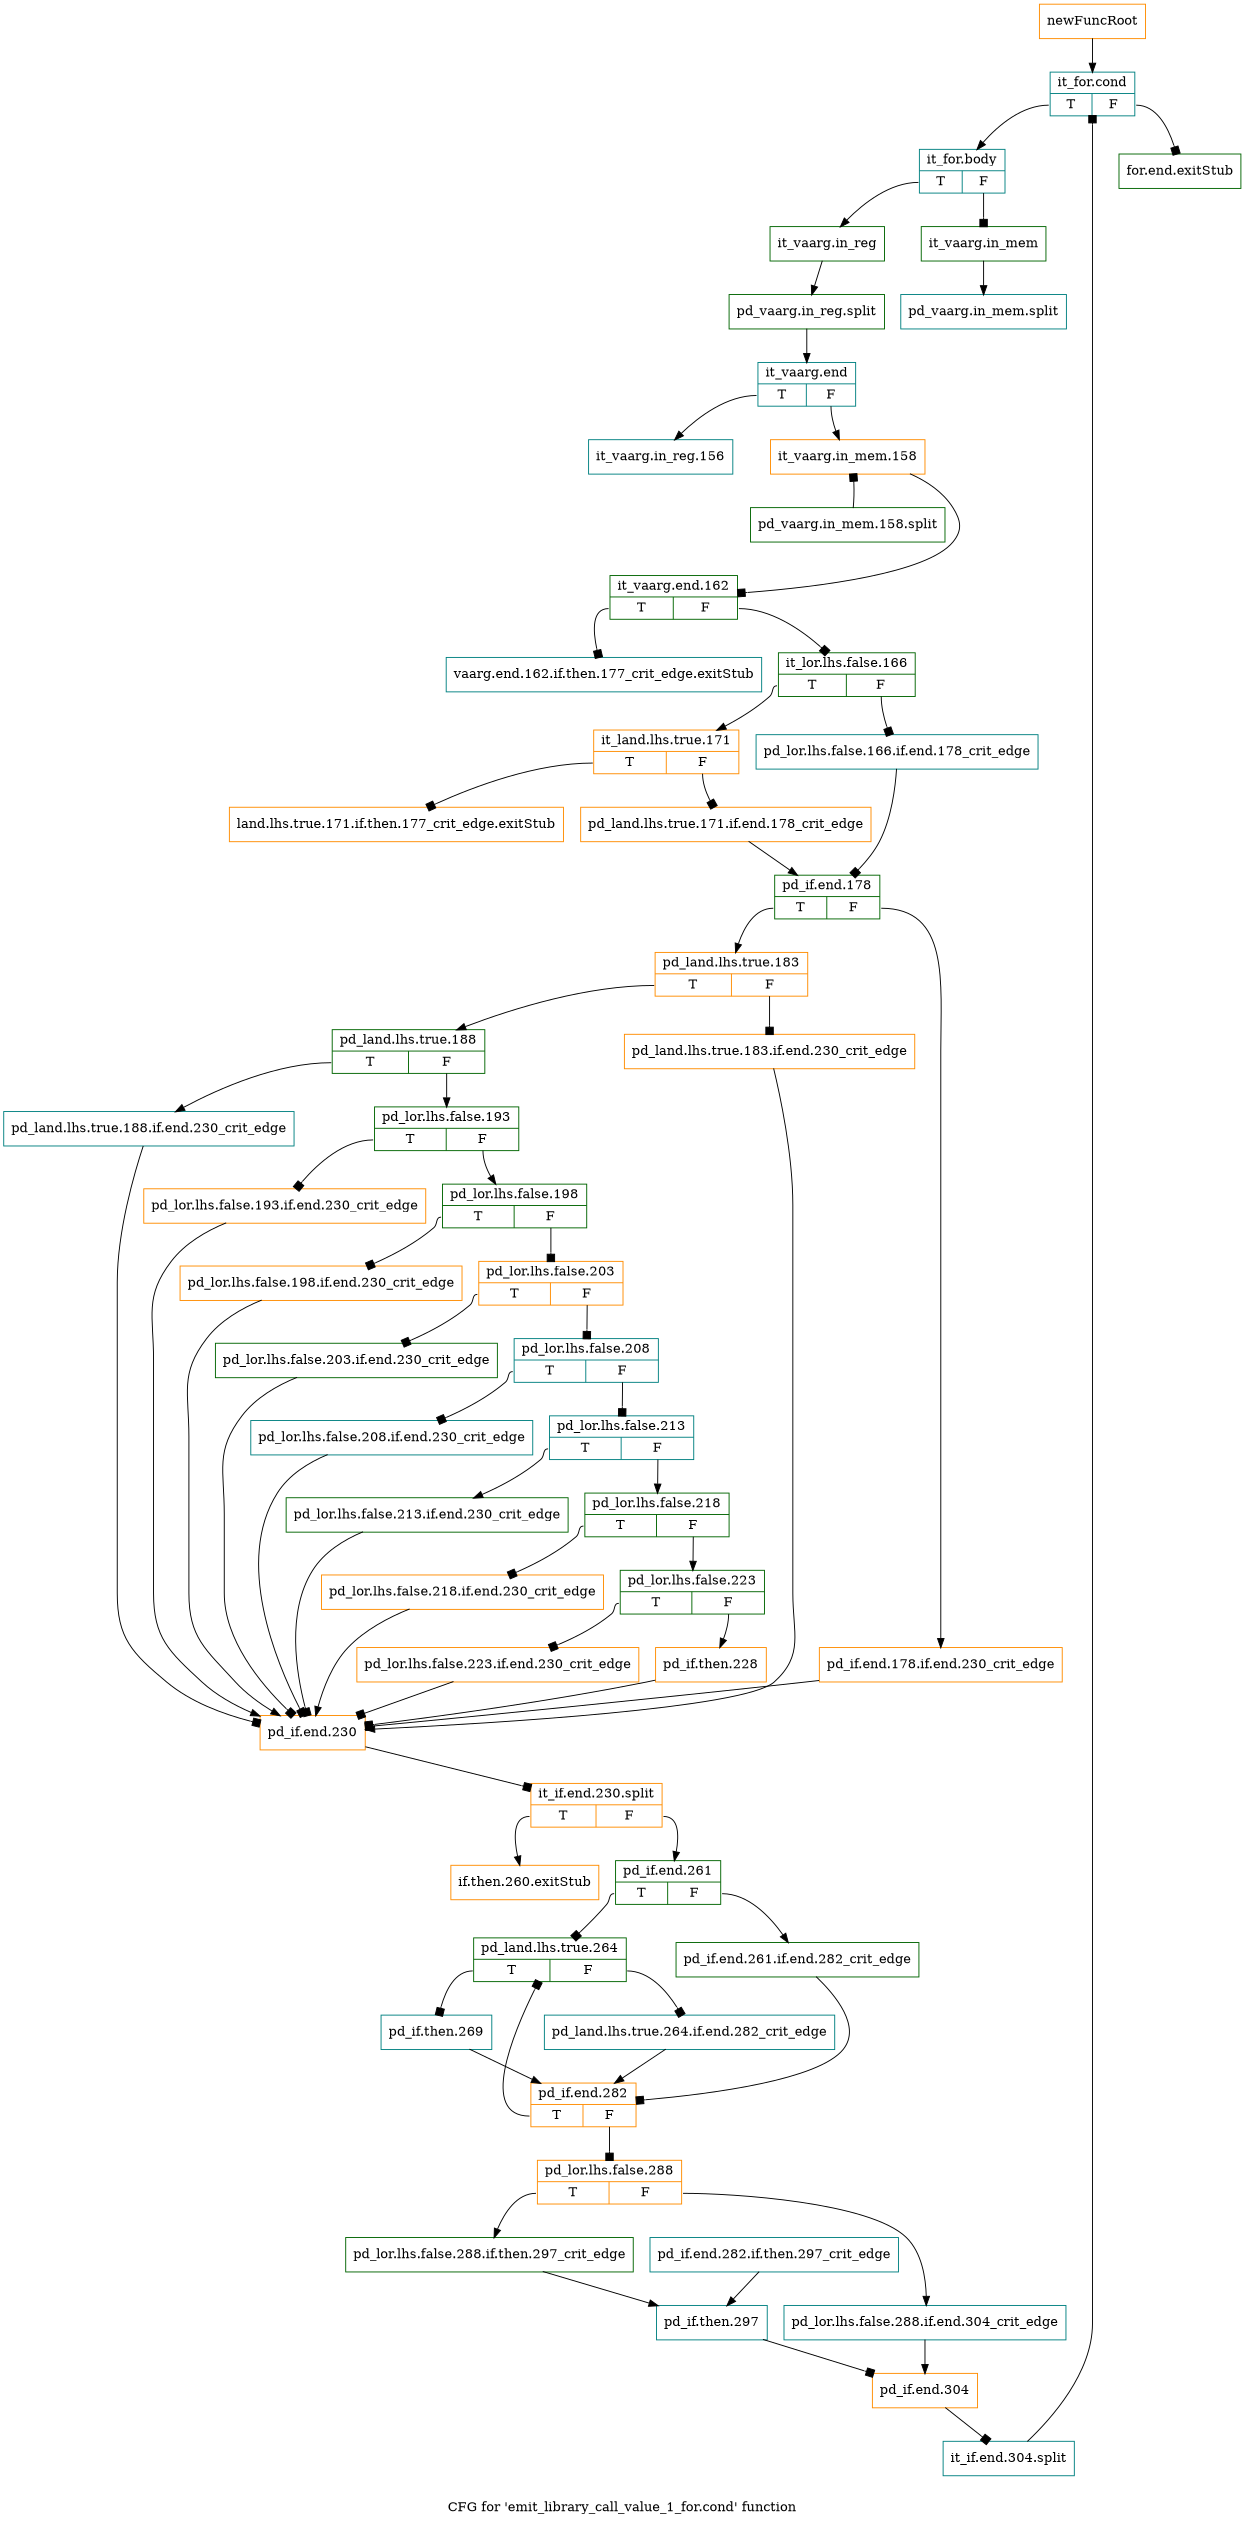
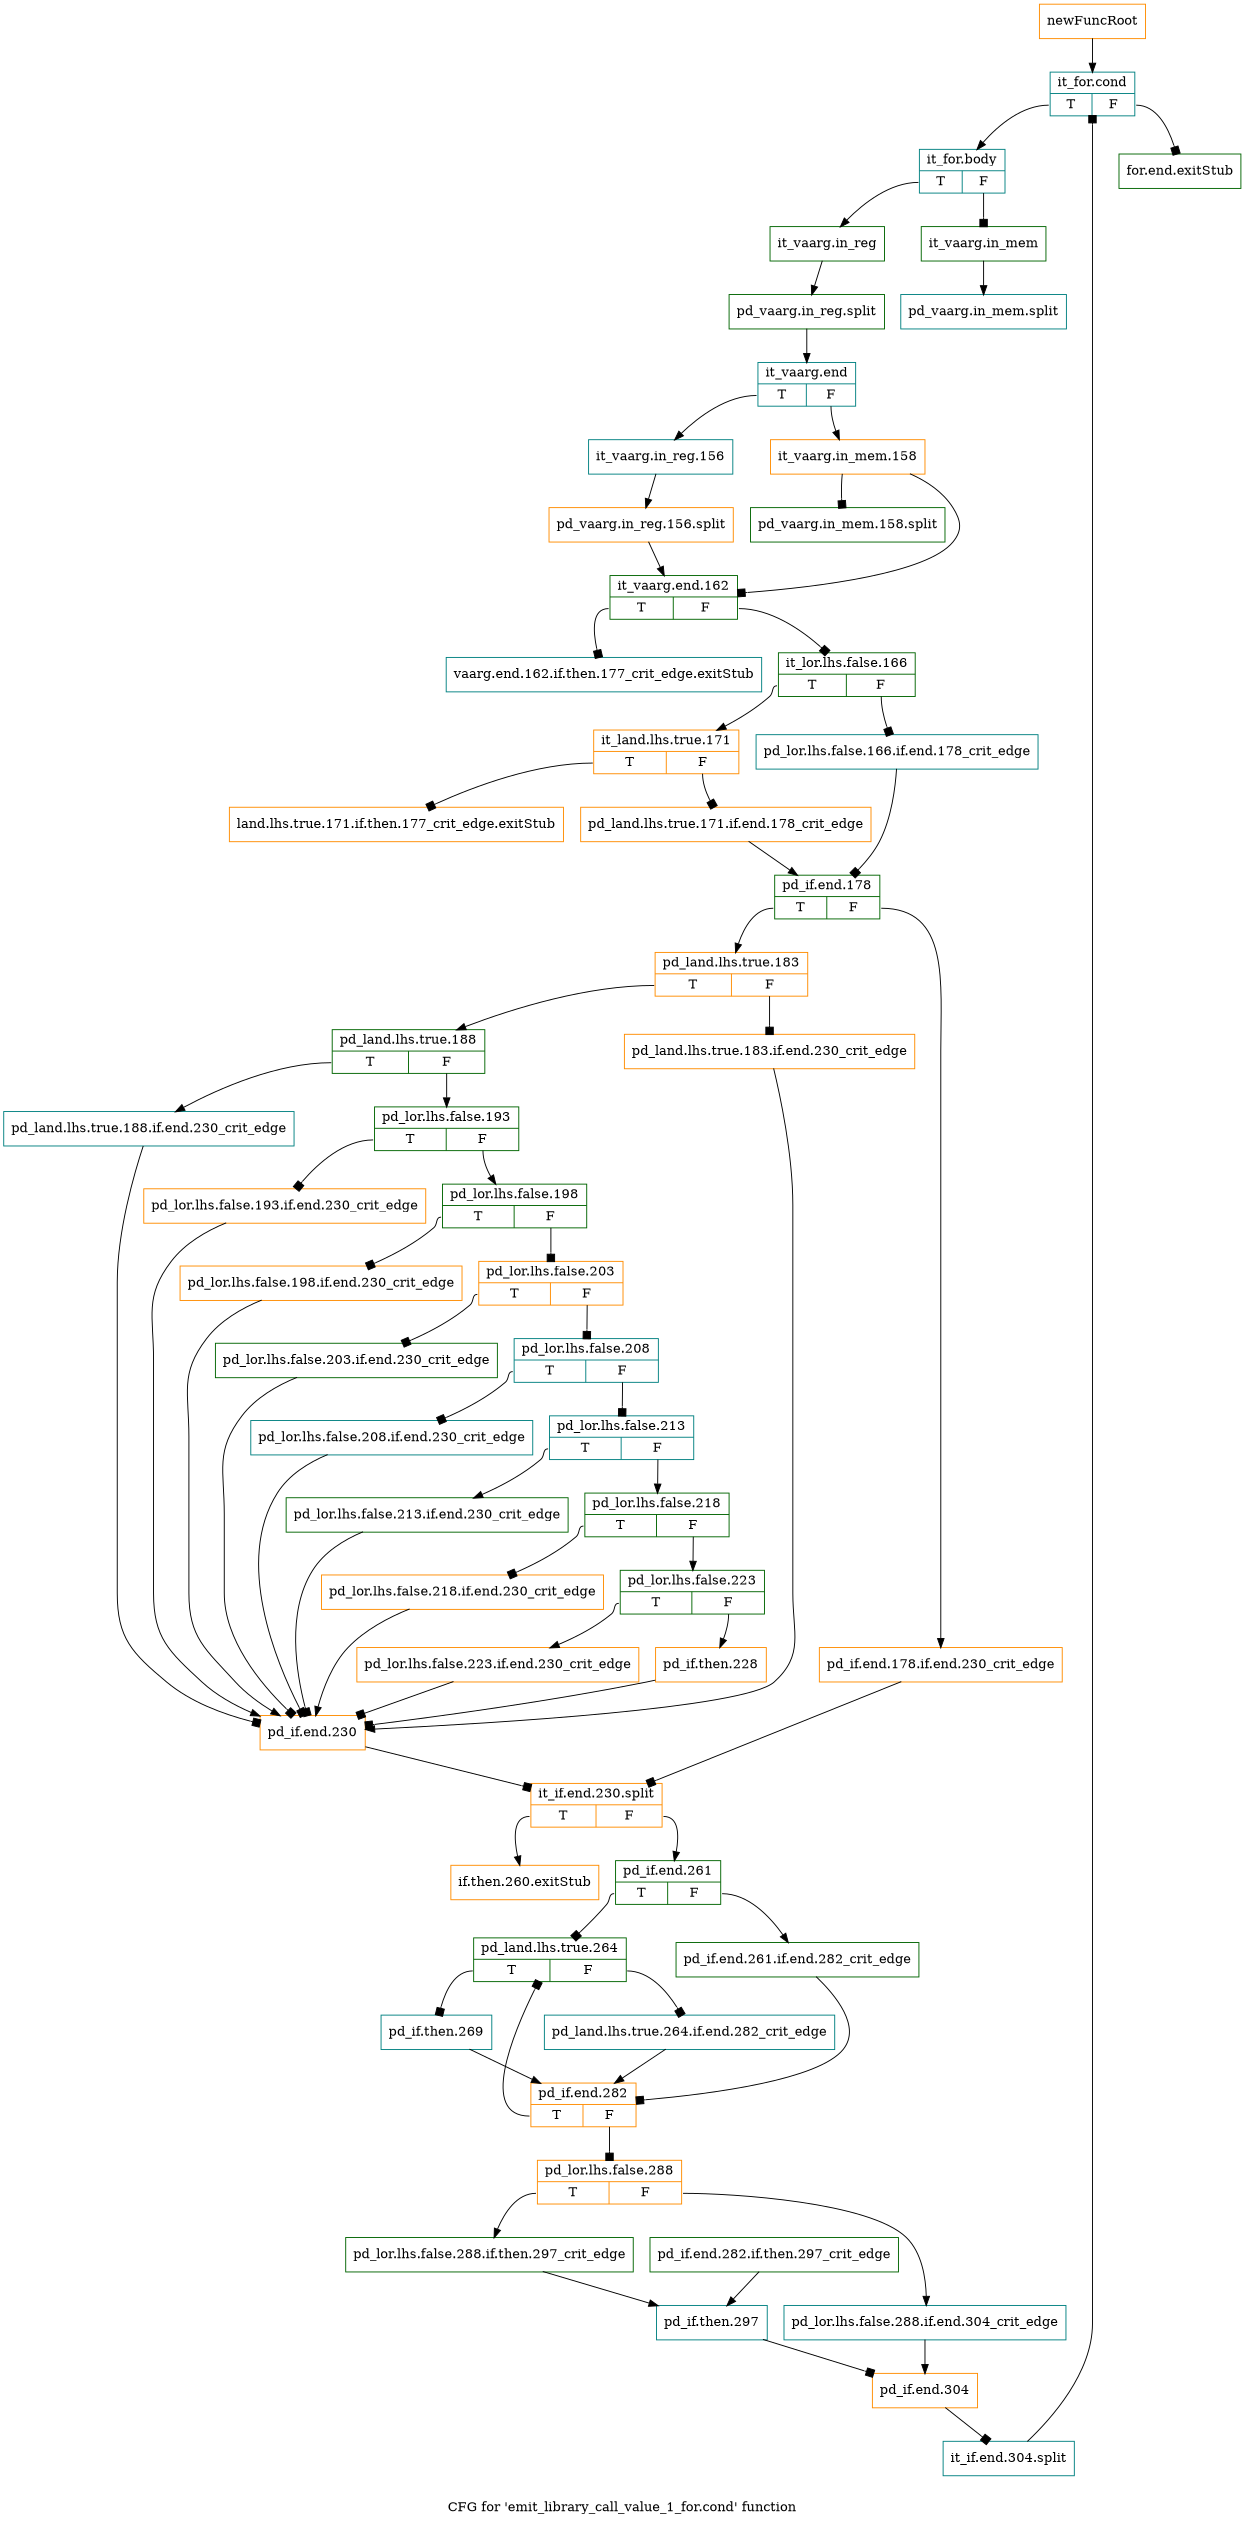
(854, 496) -> (842, 486)
none -> (641, 525)
(592, 1628) -> (592, 1628)
(597, 1704) -> (779, 1731)
(774, 2255) -> (774, 2255)
